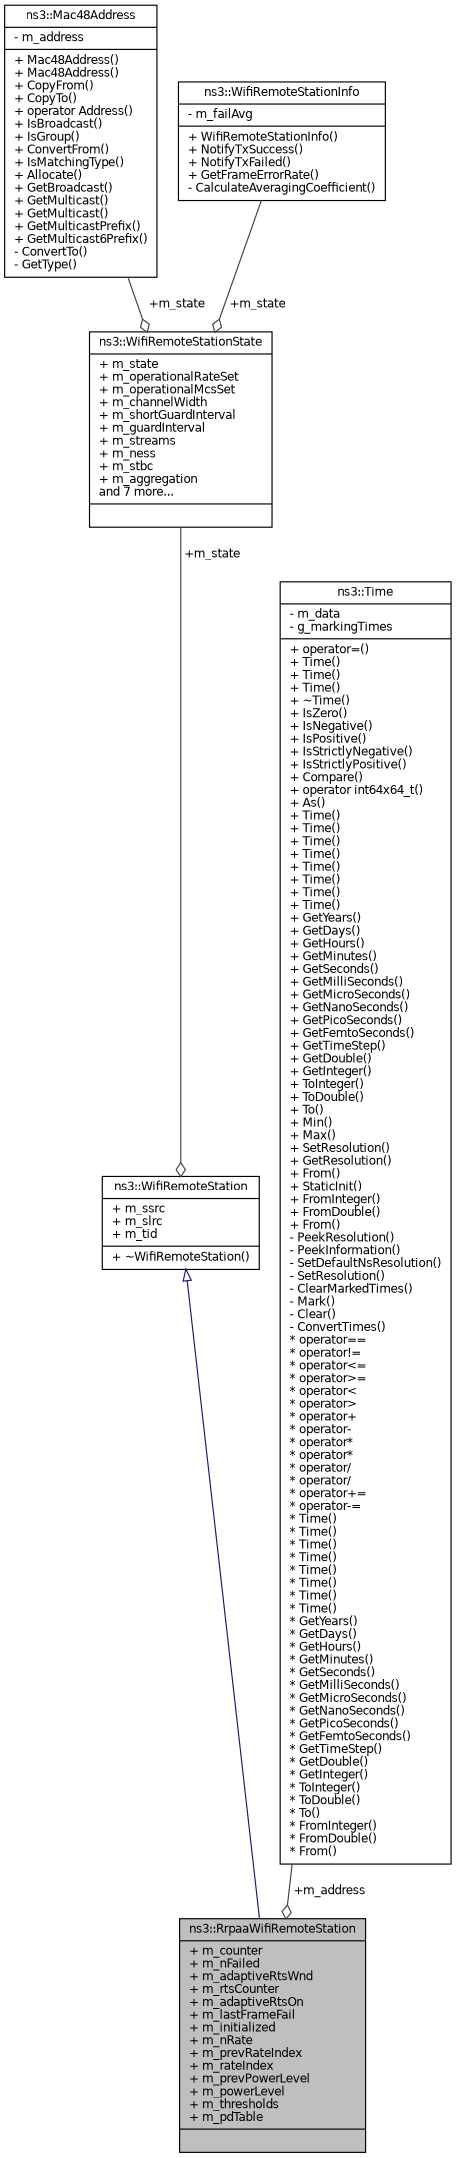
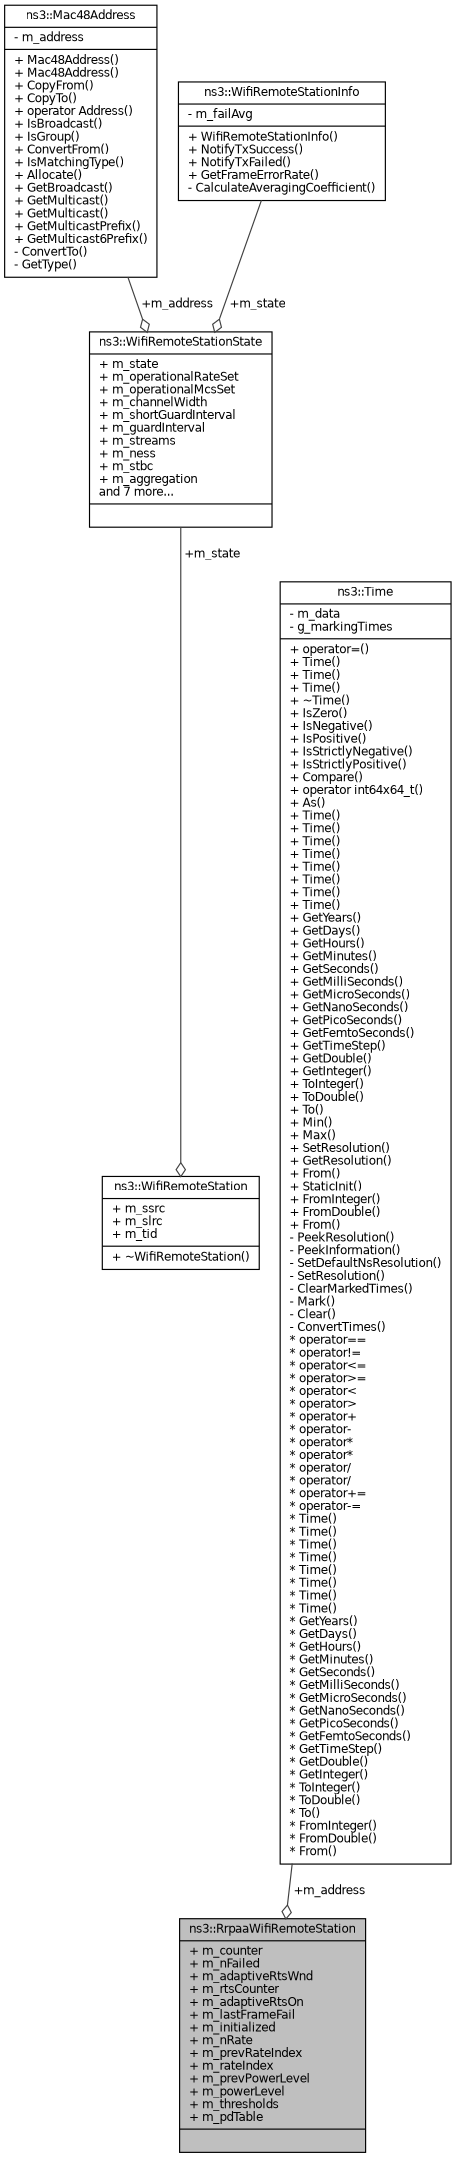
(176, 305) -> (176, 305)
(223, 1600) -> none
